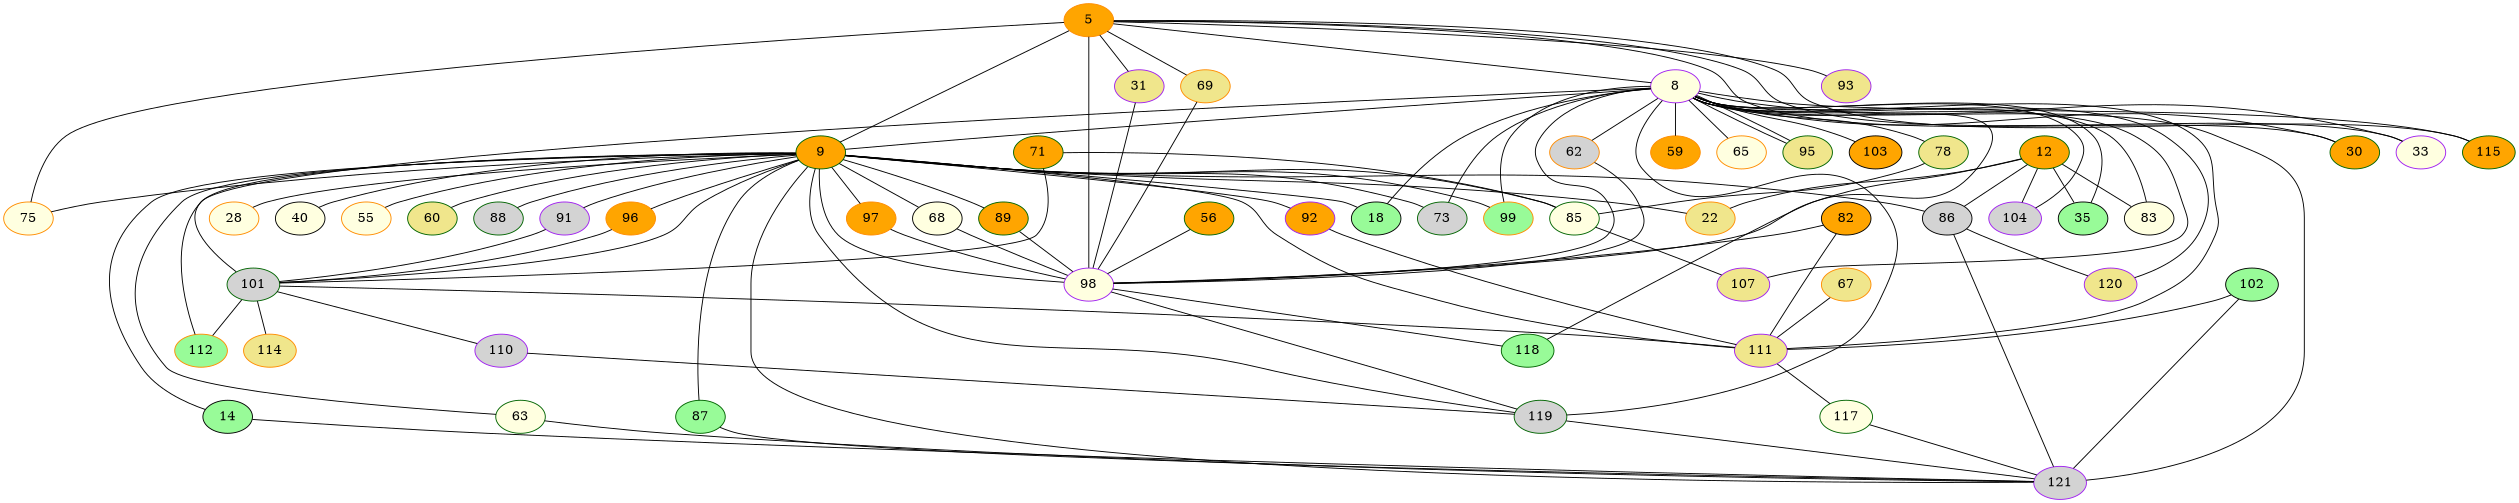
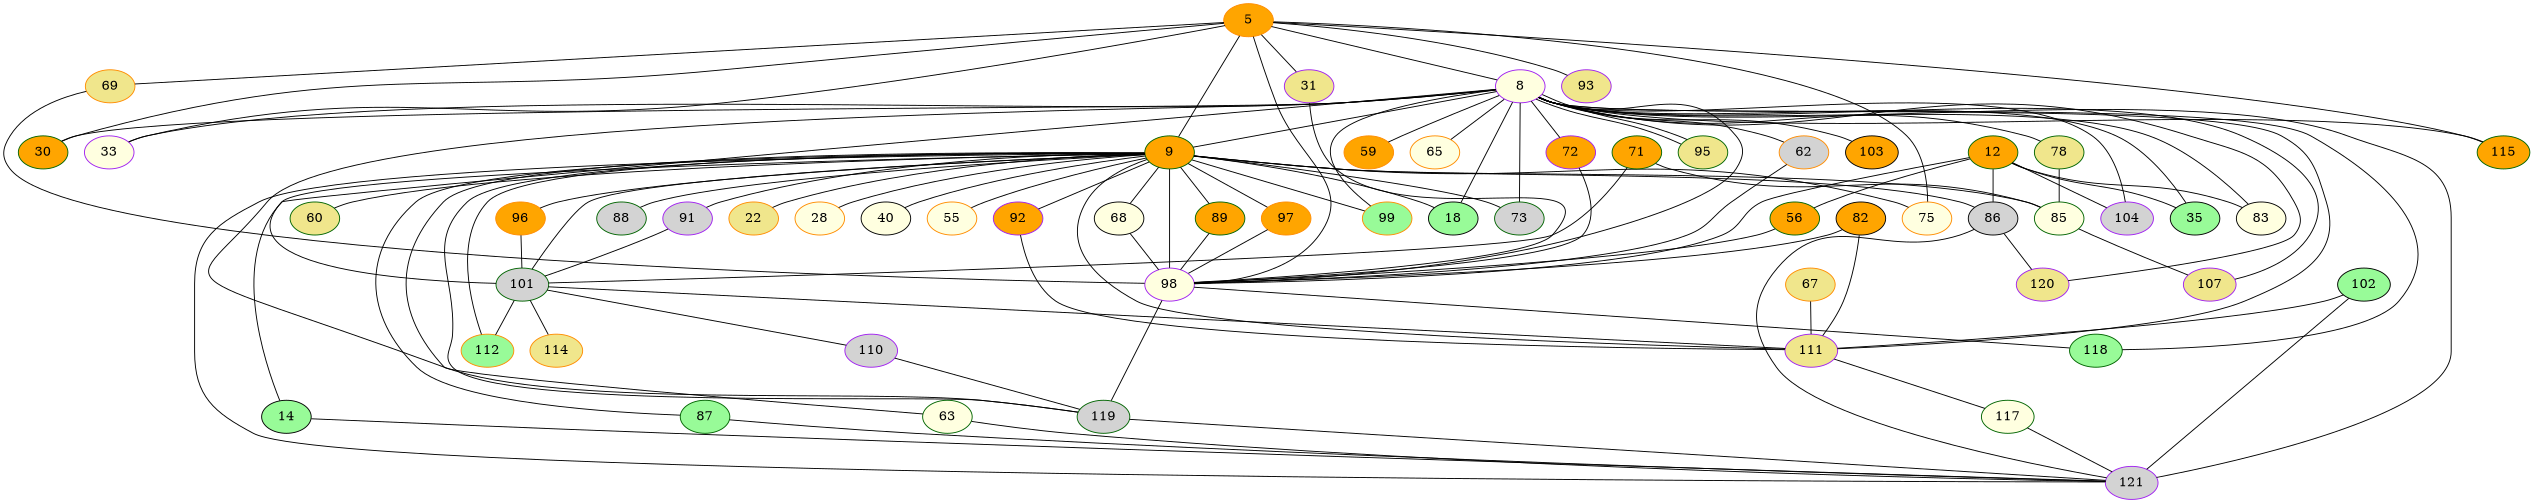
none -> (1571, 152)
(1875, 181) -> (1899, 178)
